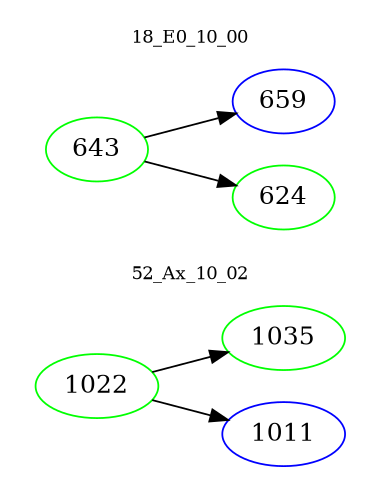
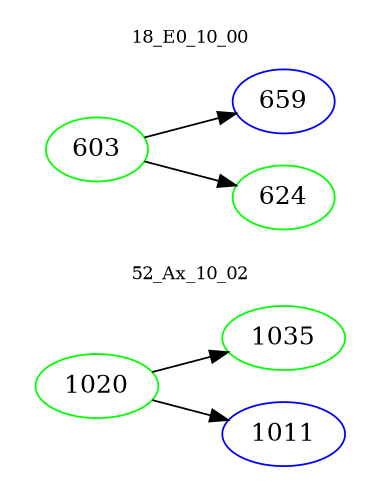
(97, 149) -> (97, 149)
(97, 386) -> (97, 386)
